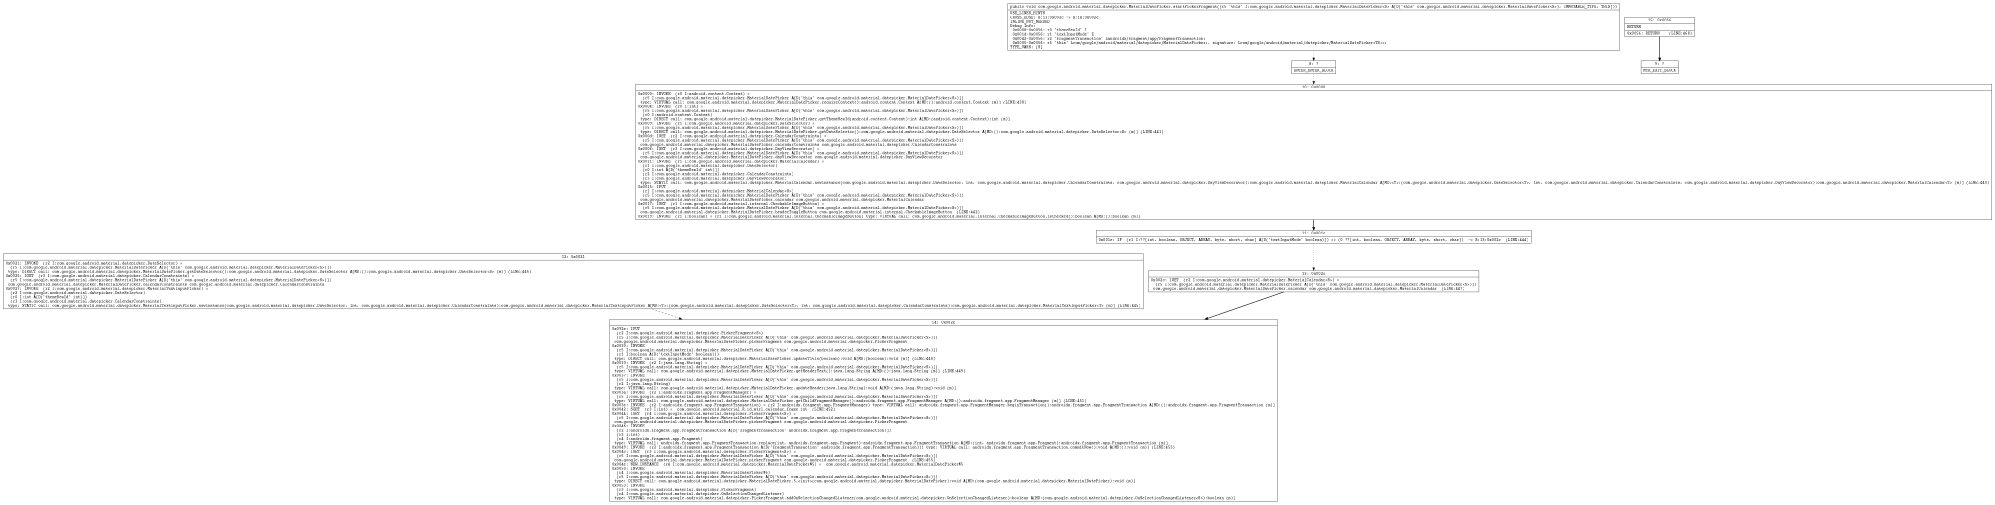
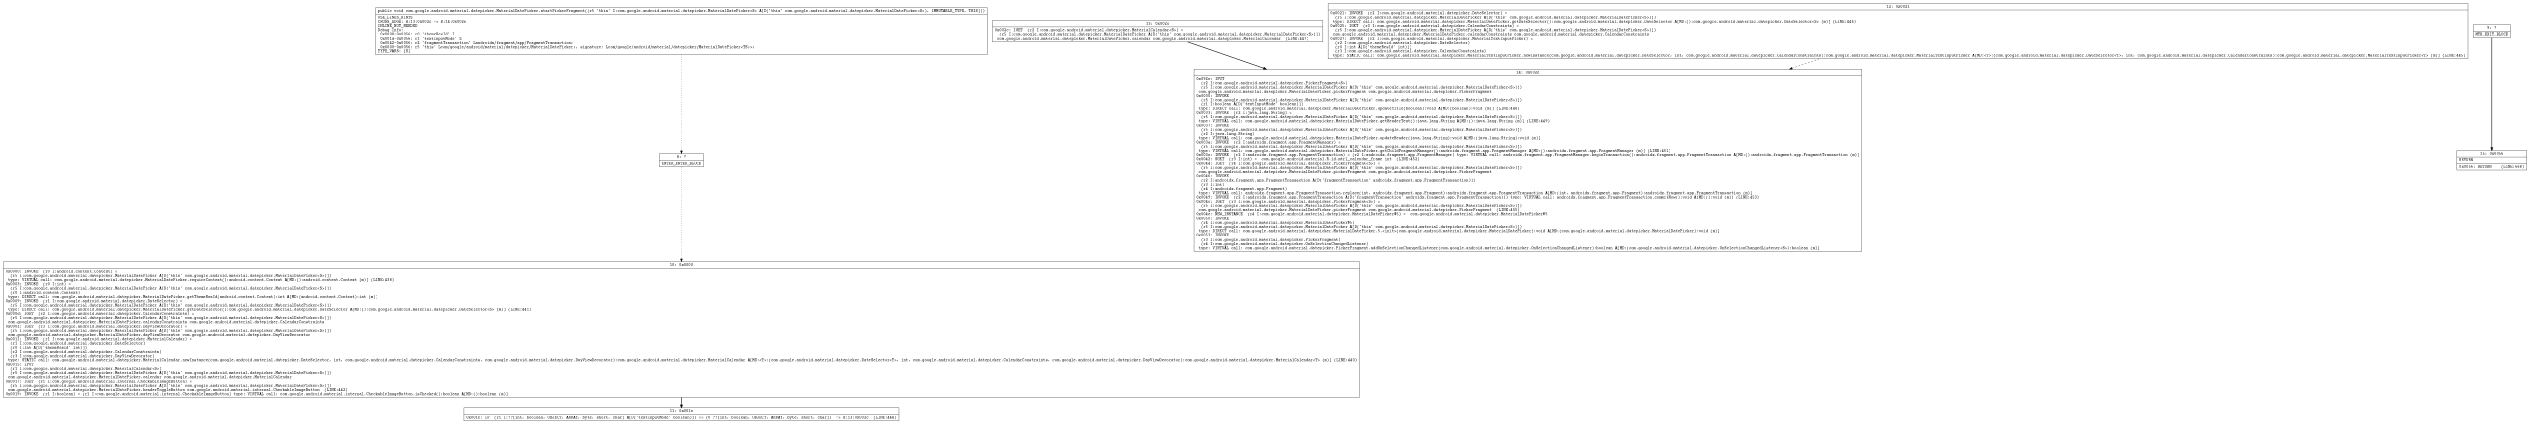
(1660, 33) -> (2492, 167)
(1660, 47) -> (2492, 93)
(672, 106) -> (39, 284)
(1314, 255) -> none
